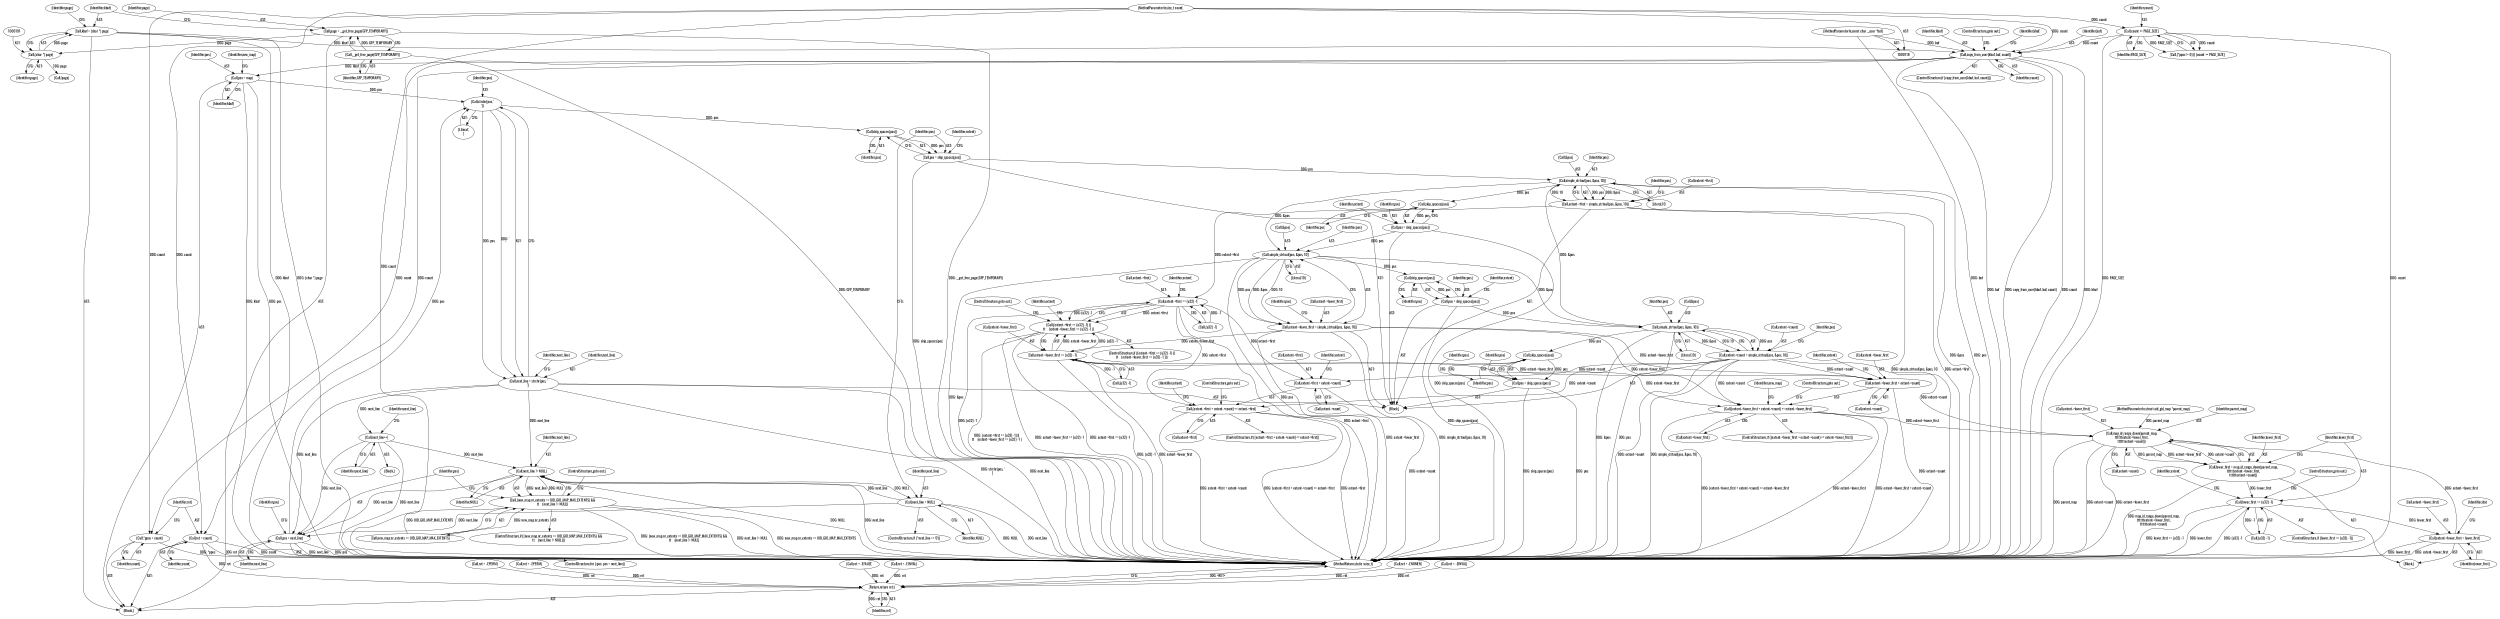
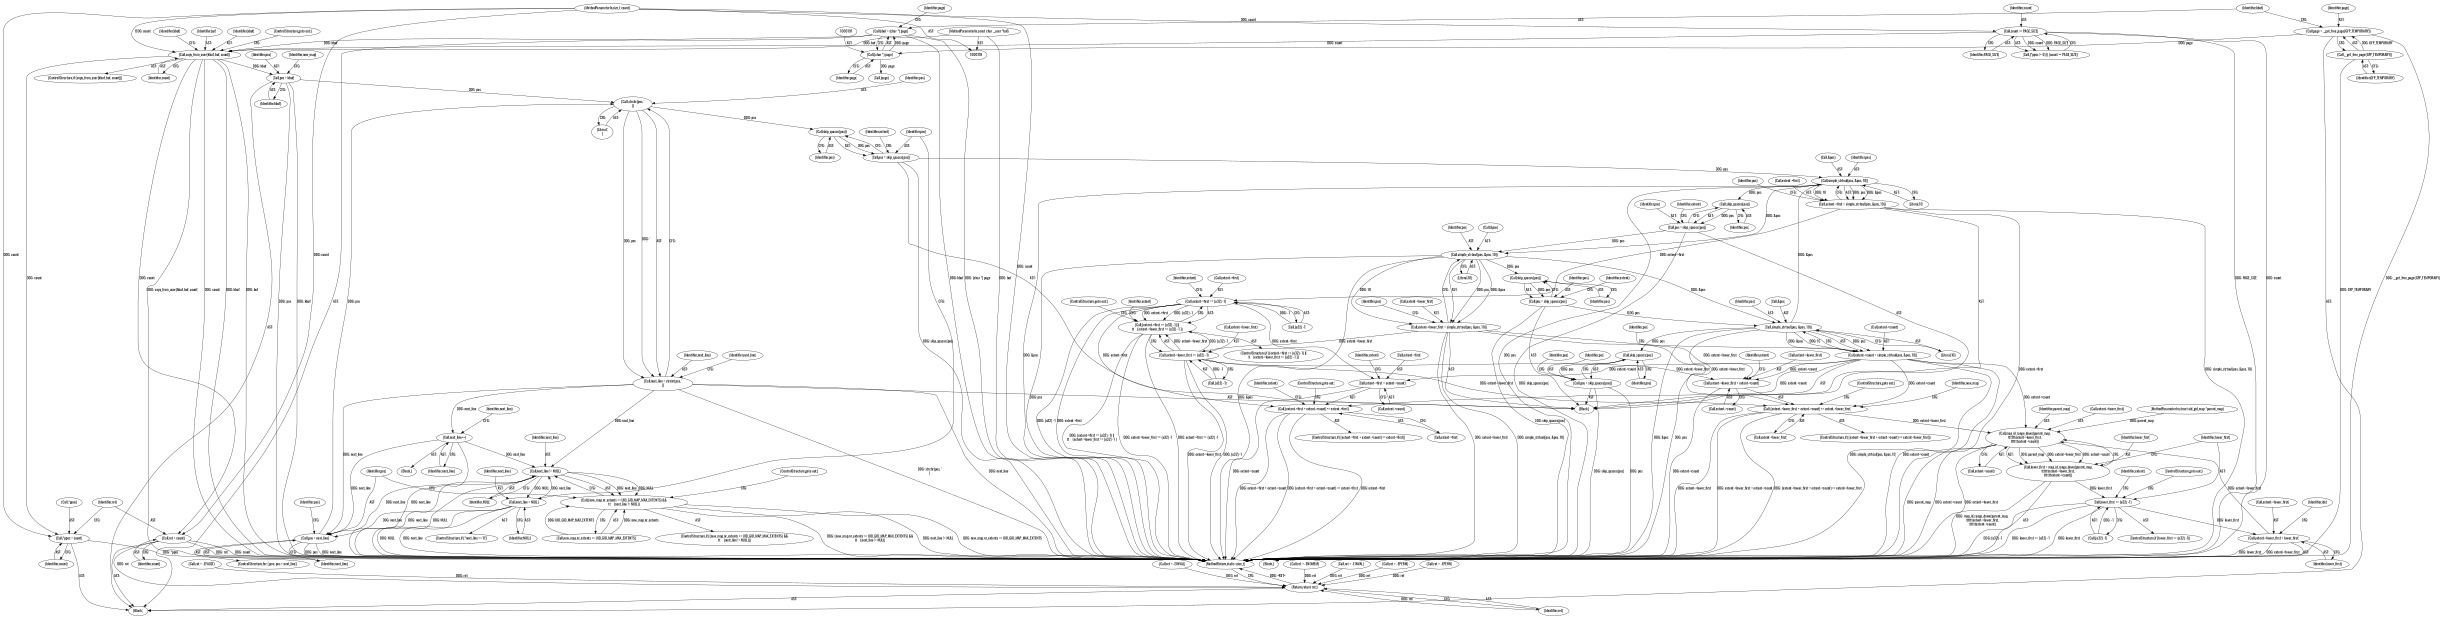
(242, 78) -> (284, 78)
none -> (69, 502)
